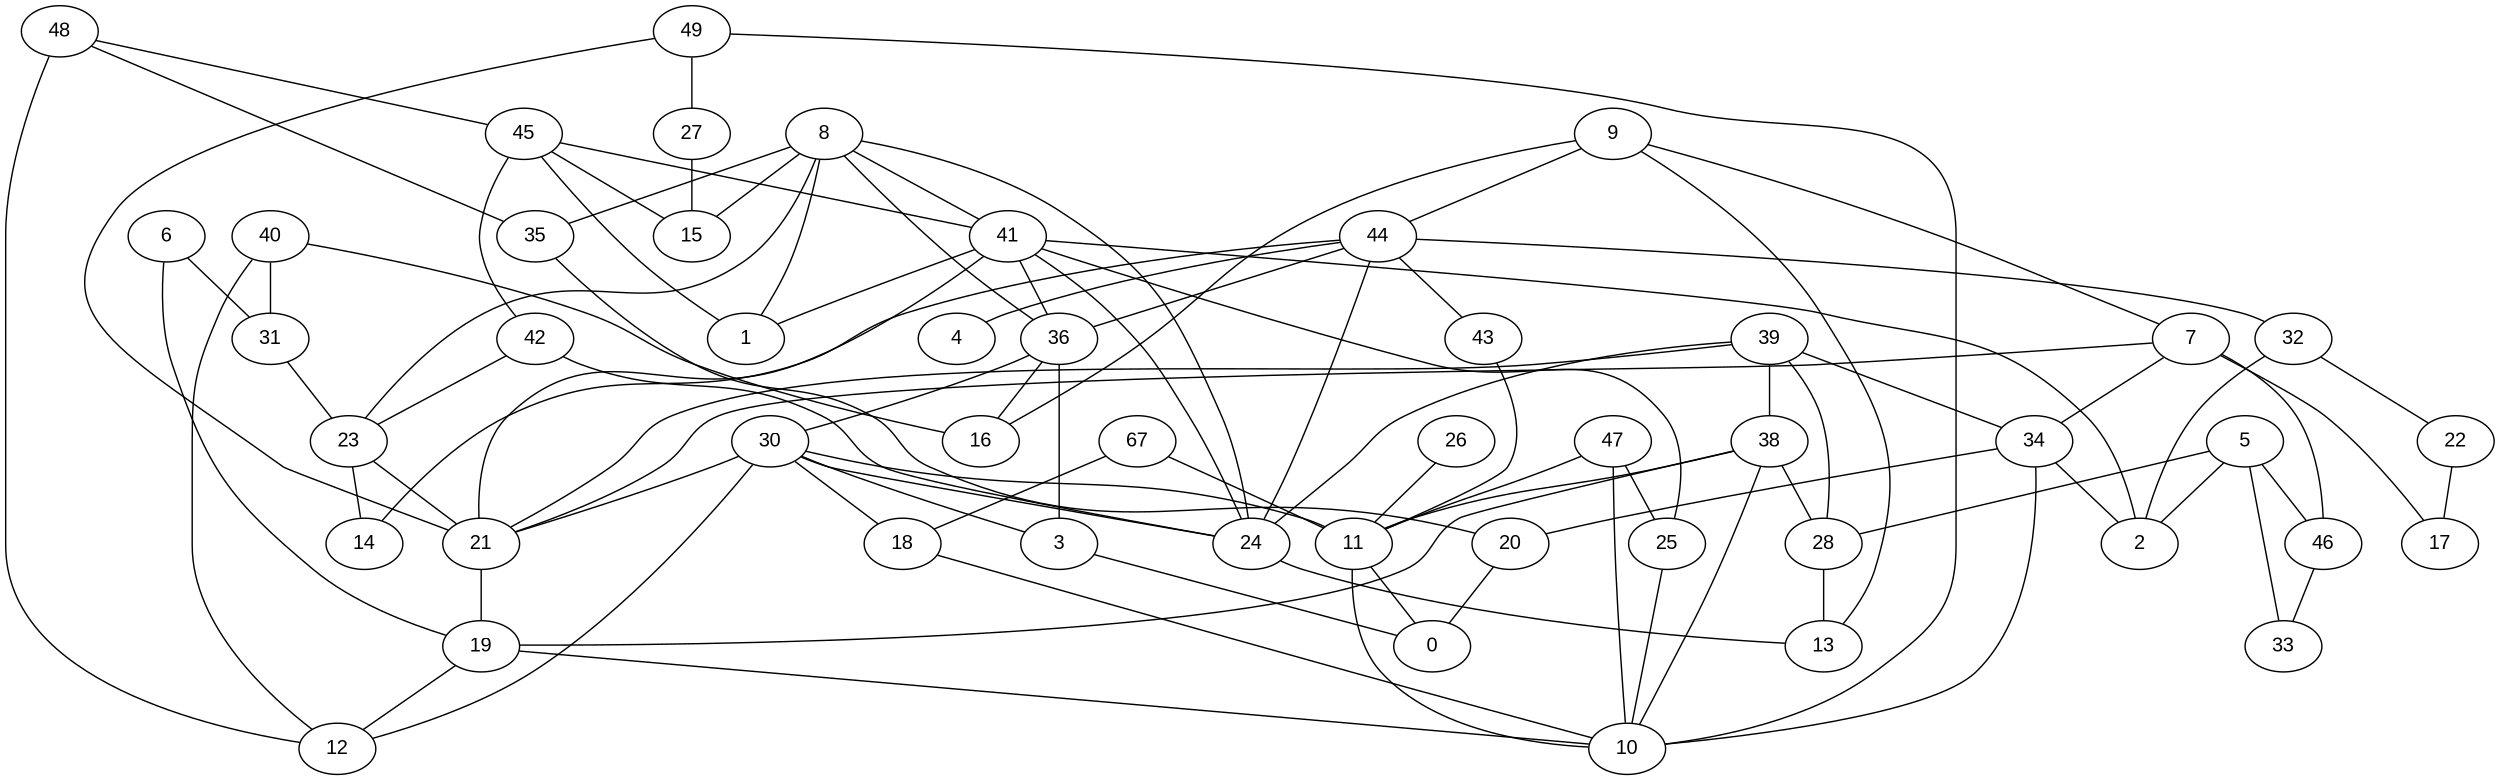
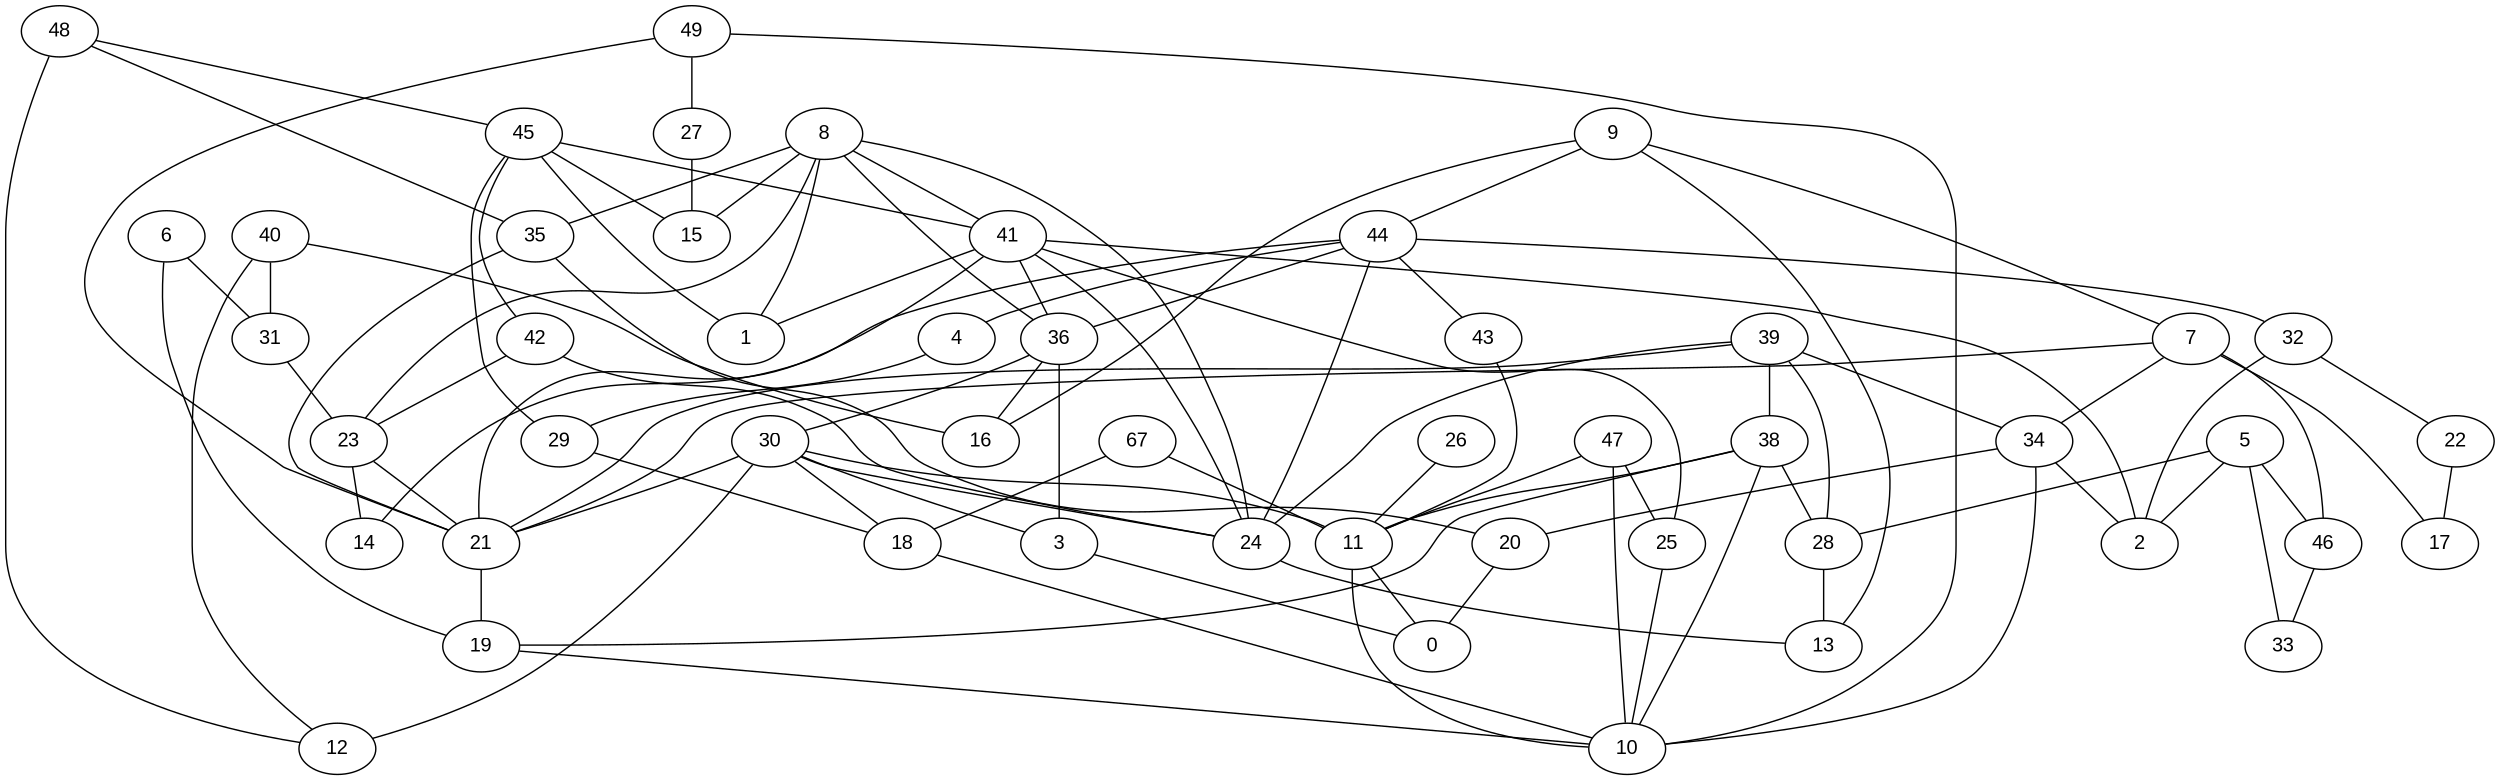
none -> (317, 384)
none -> (559, 441)
(409, 697) -> none
